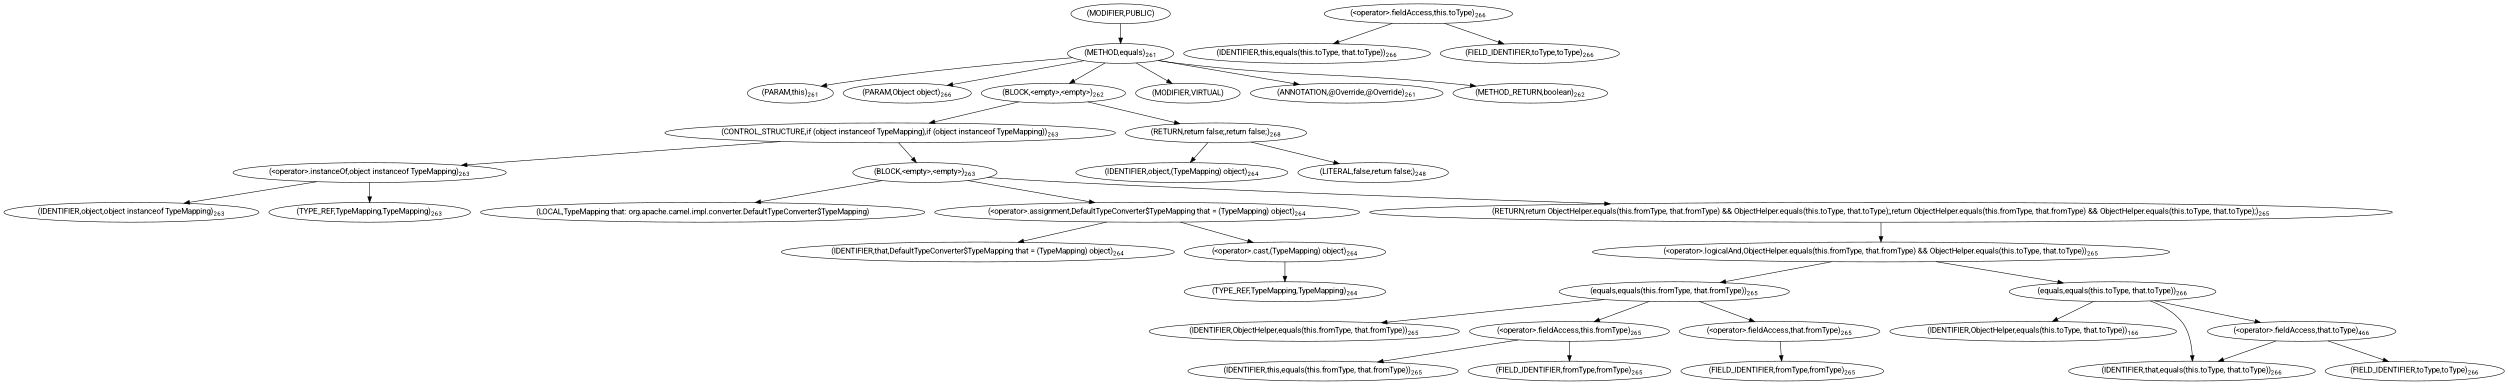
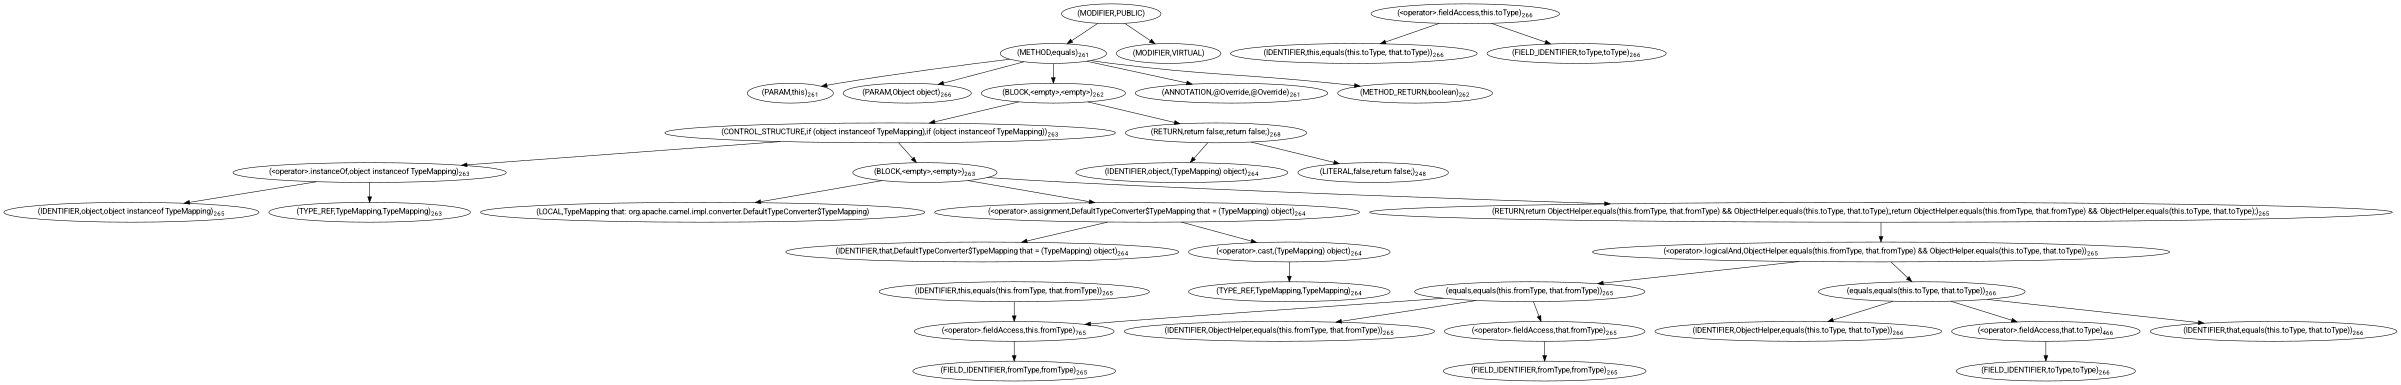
(1152, 72) -> (1138, 32)
(219, 211) -> (219, 211)
(1636, 331) -> (1081, 331)
(2133, 331) -> (1898, 331)
(2250, 350) -> none
(1451, 351) -> (1014, 309)
